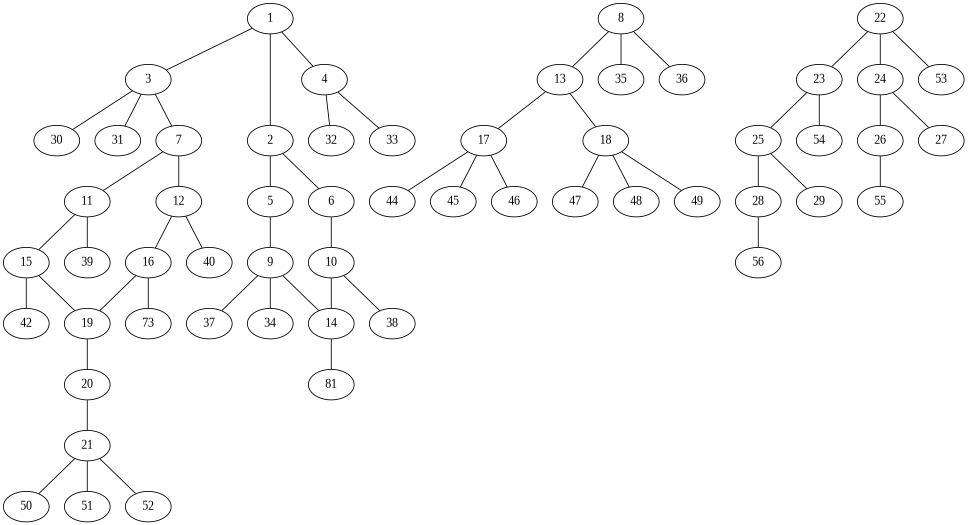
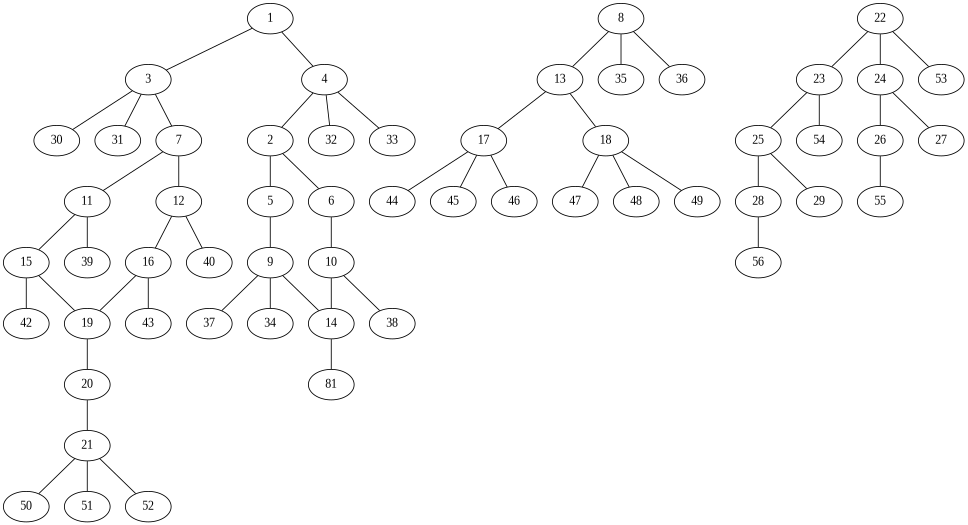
(270, 80) -> (297, 110)
(148, 324) -> (148, 324)
